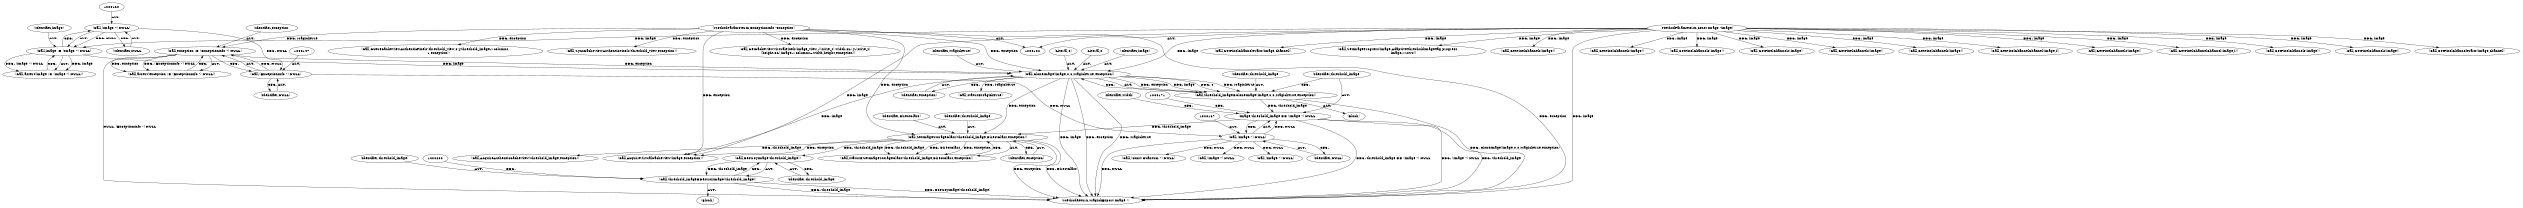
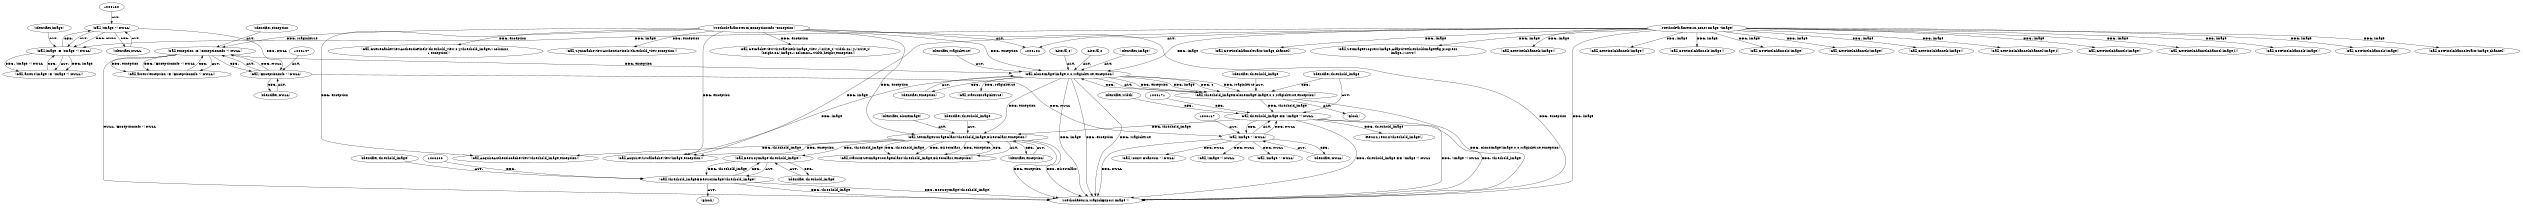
none -> (420, 33)
(545, 68) -> none
(901, 116) -> (901, 116)
(1278, 116) -> (1278, 116)
none -> (1394, 137)
